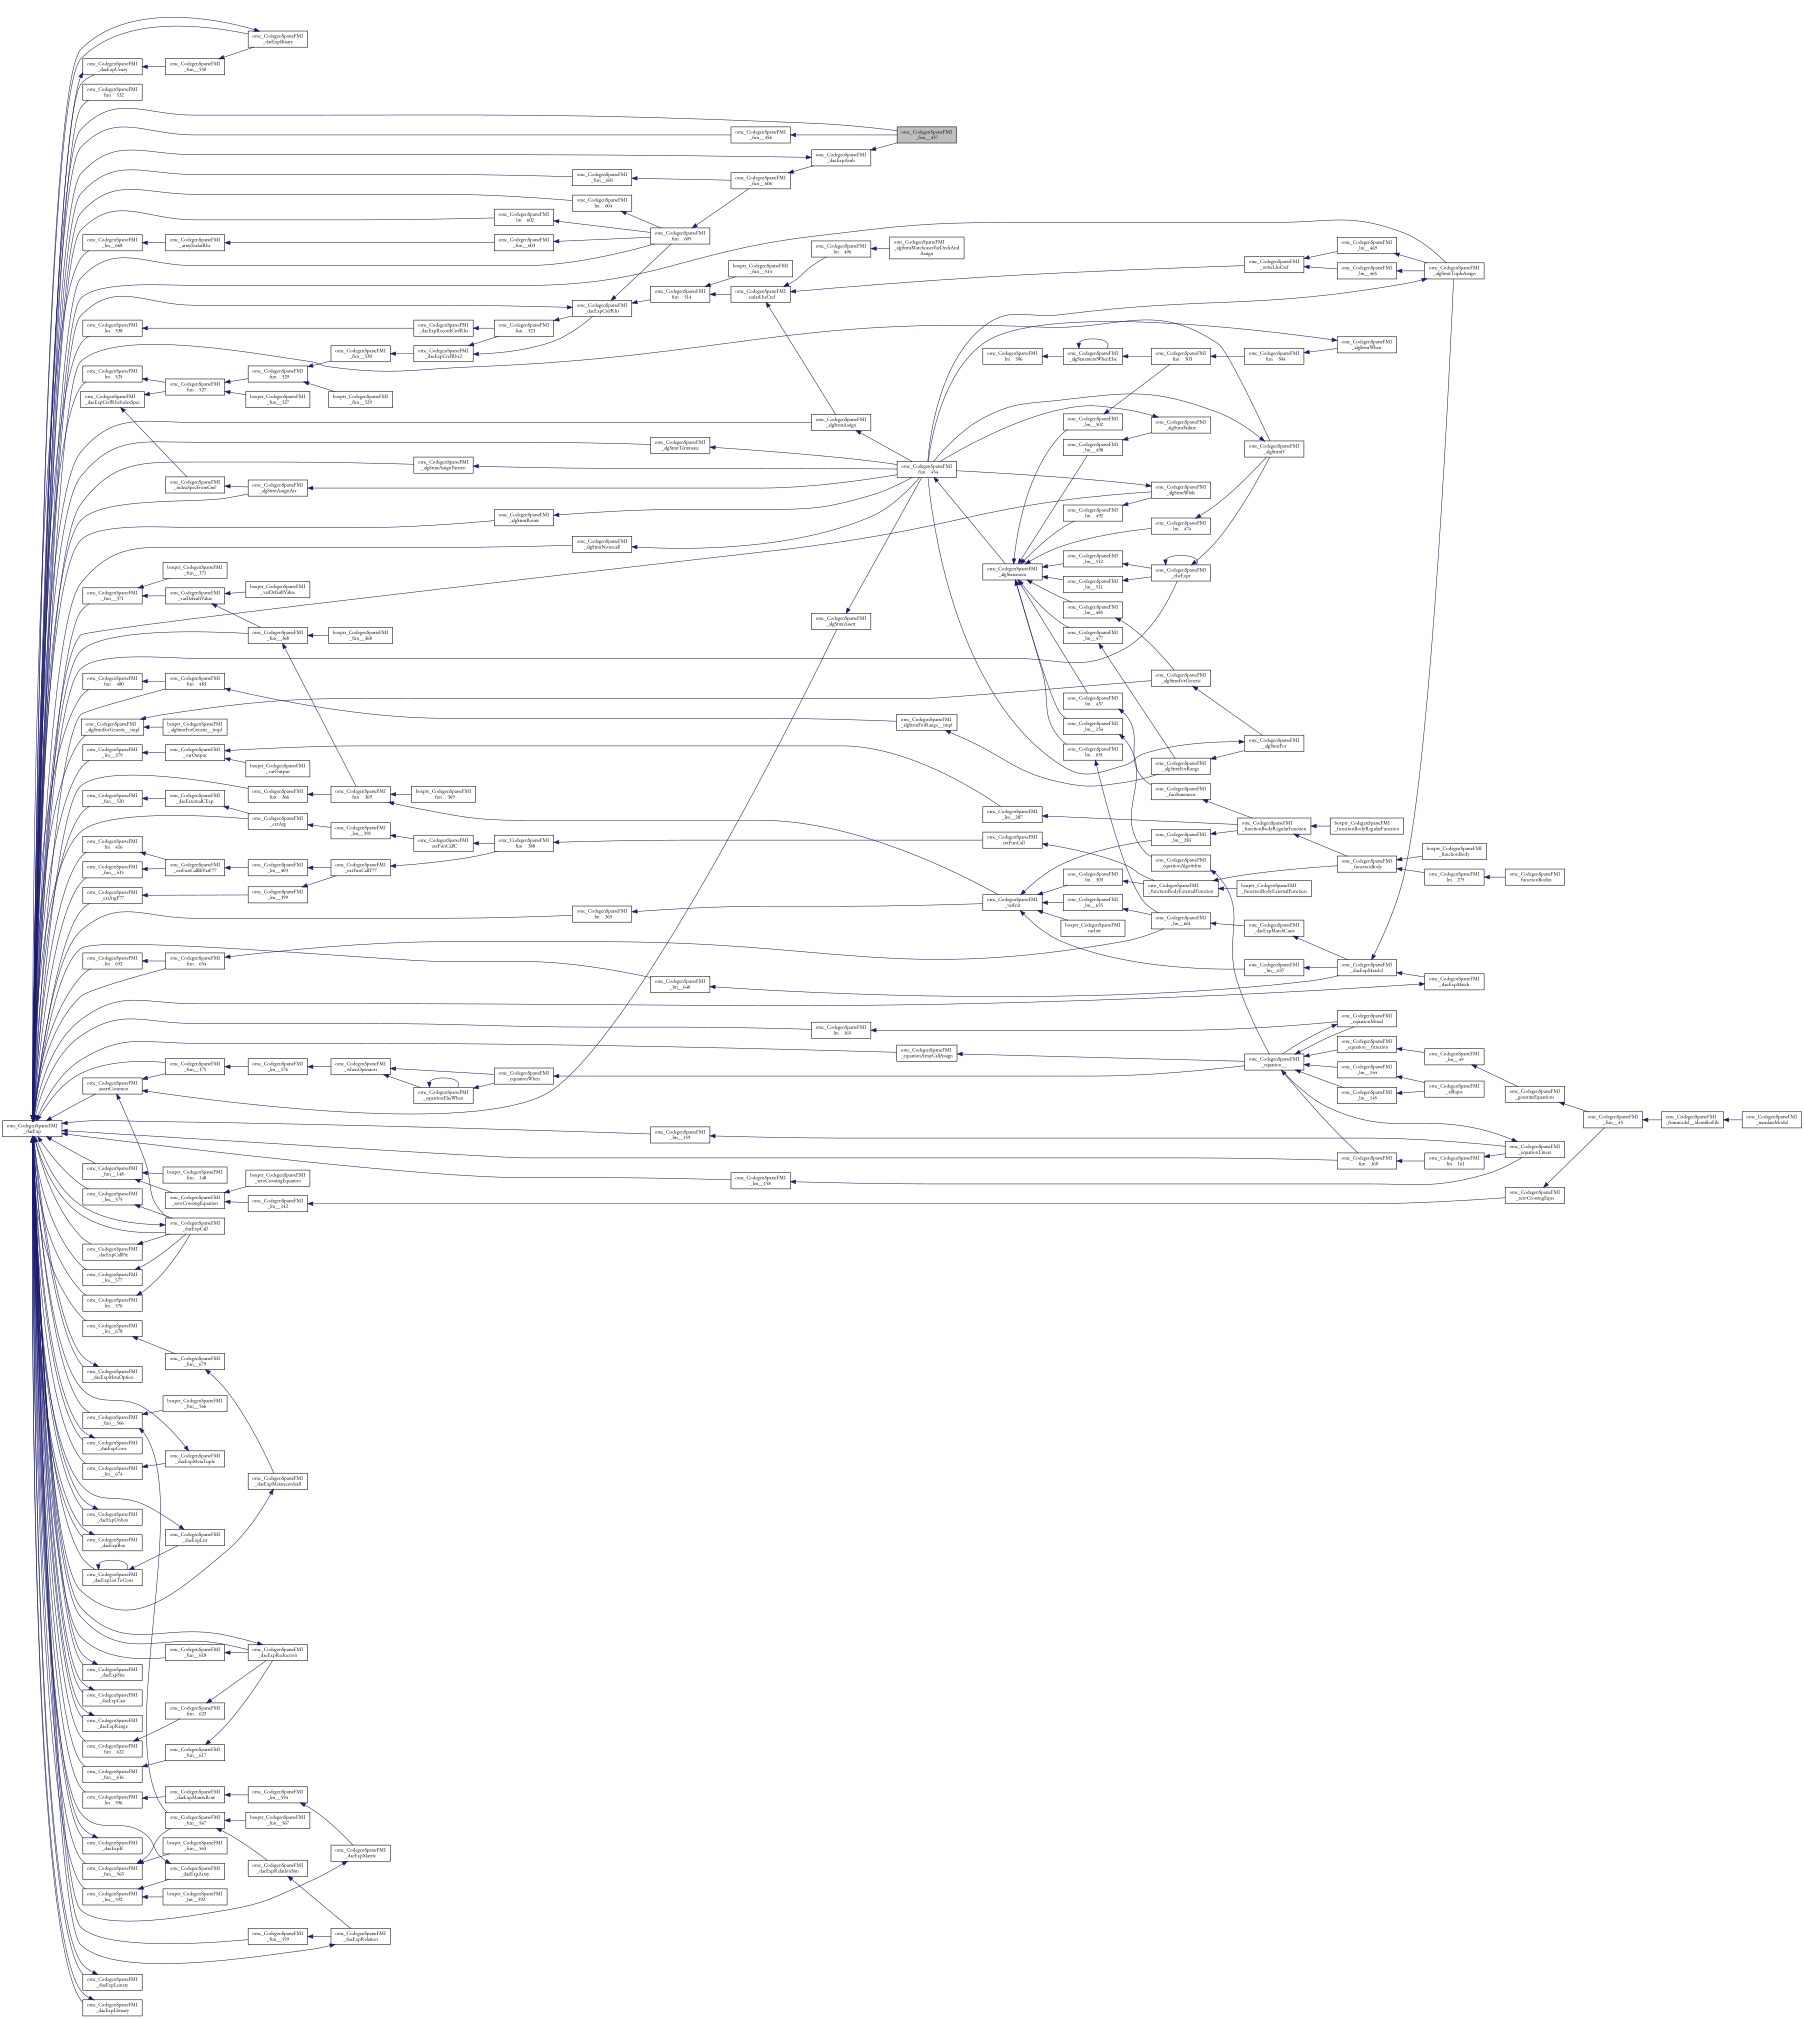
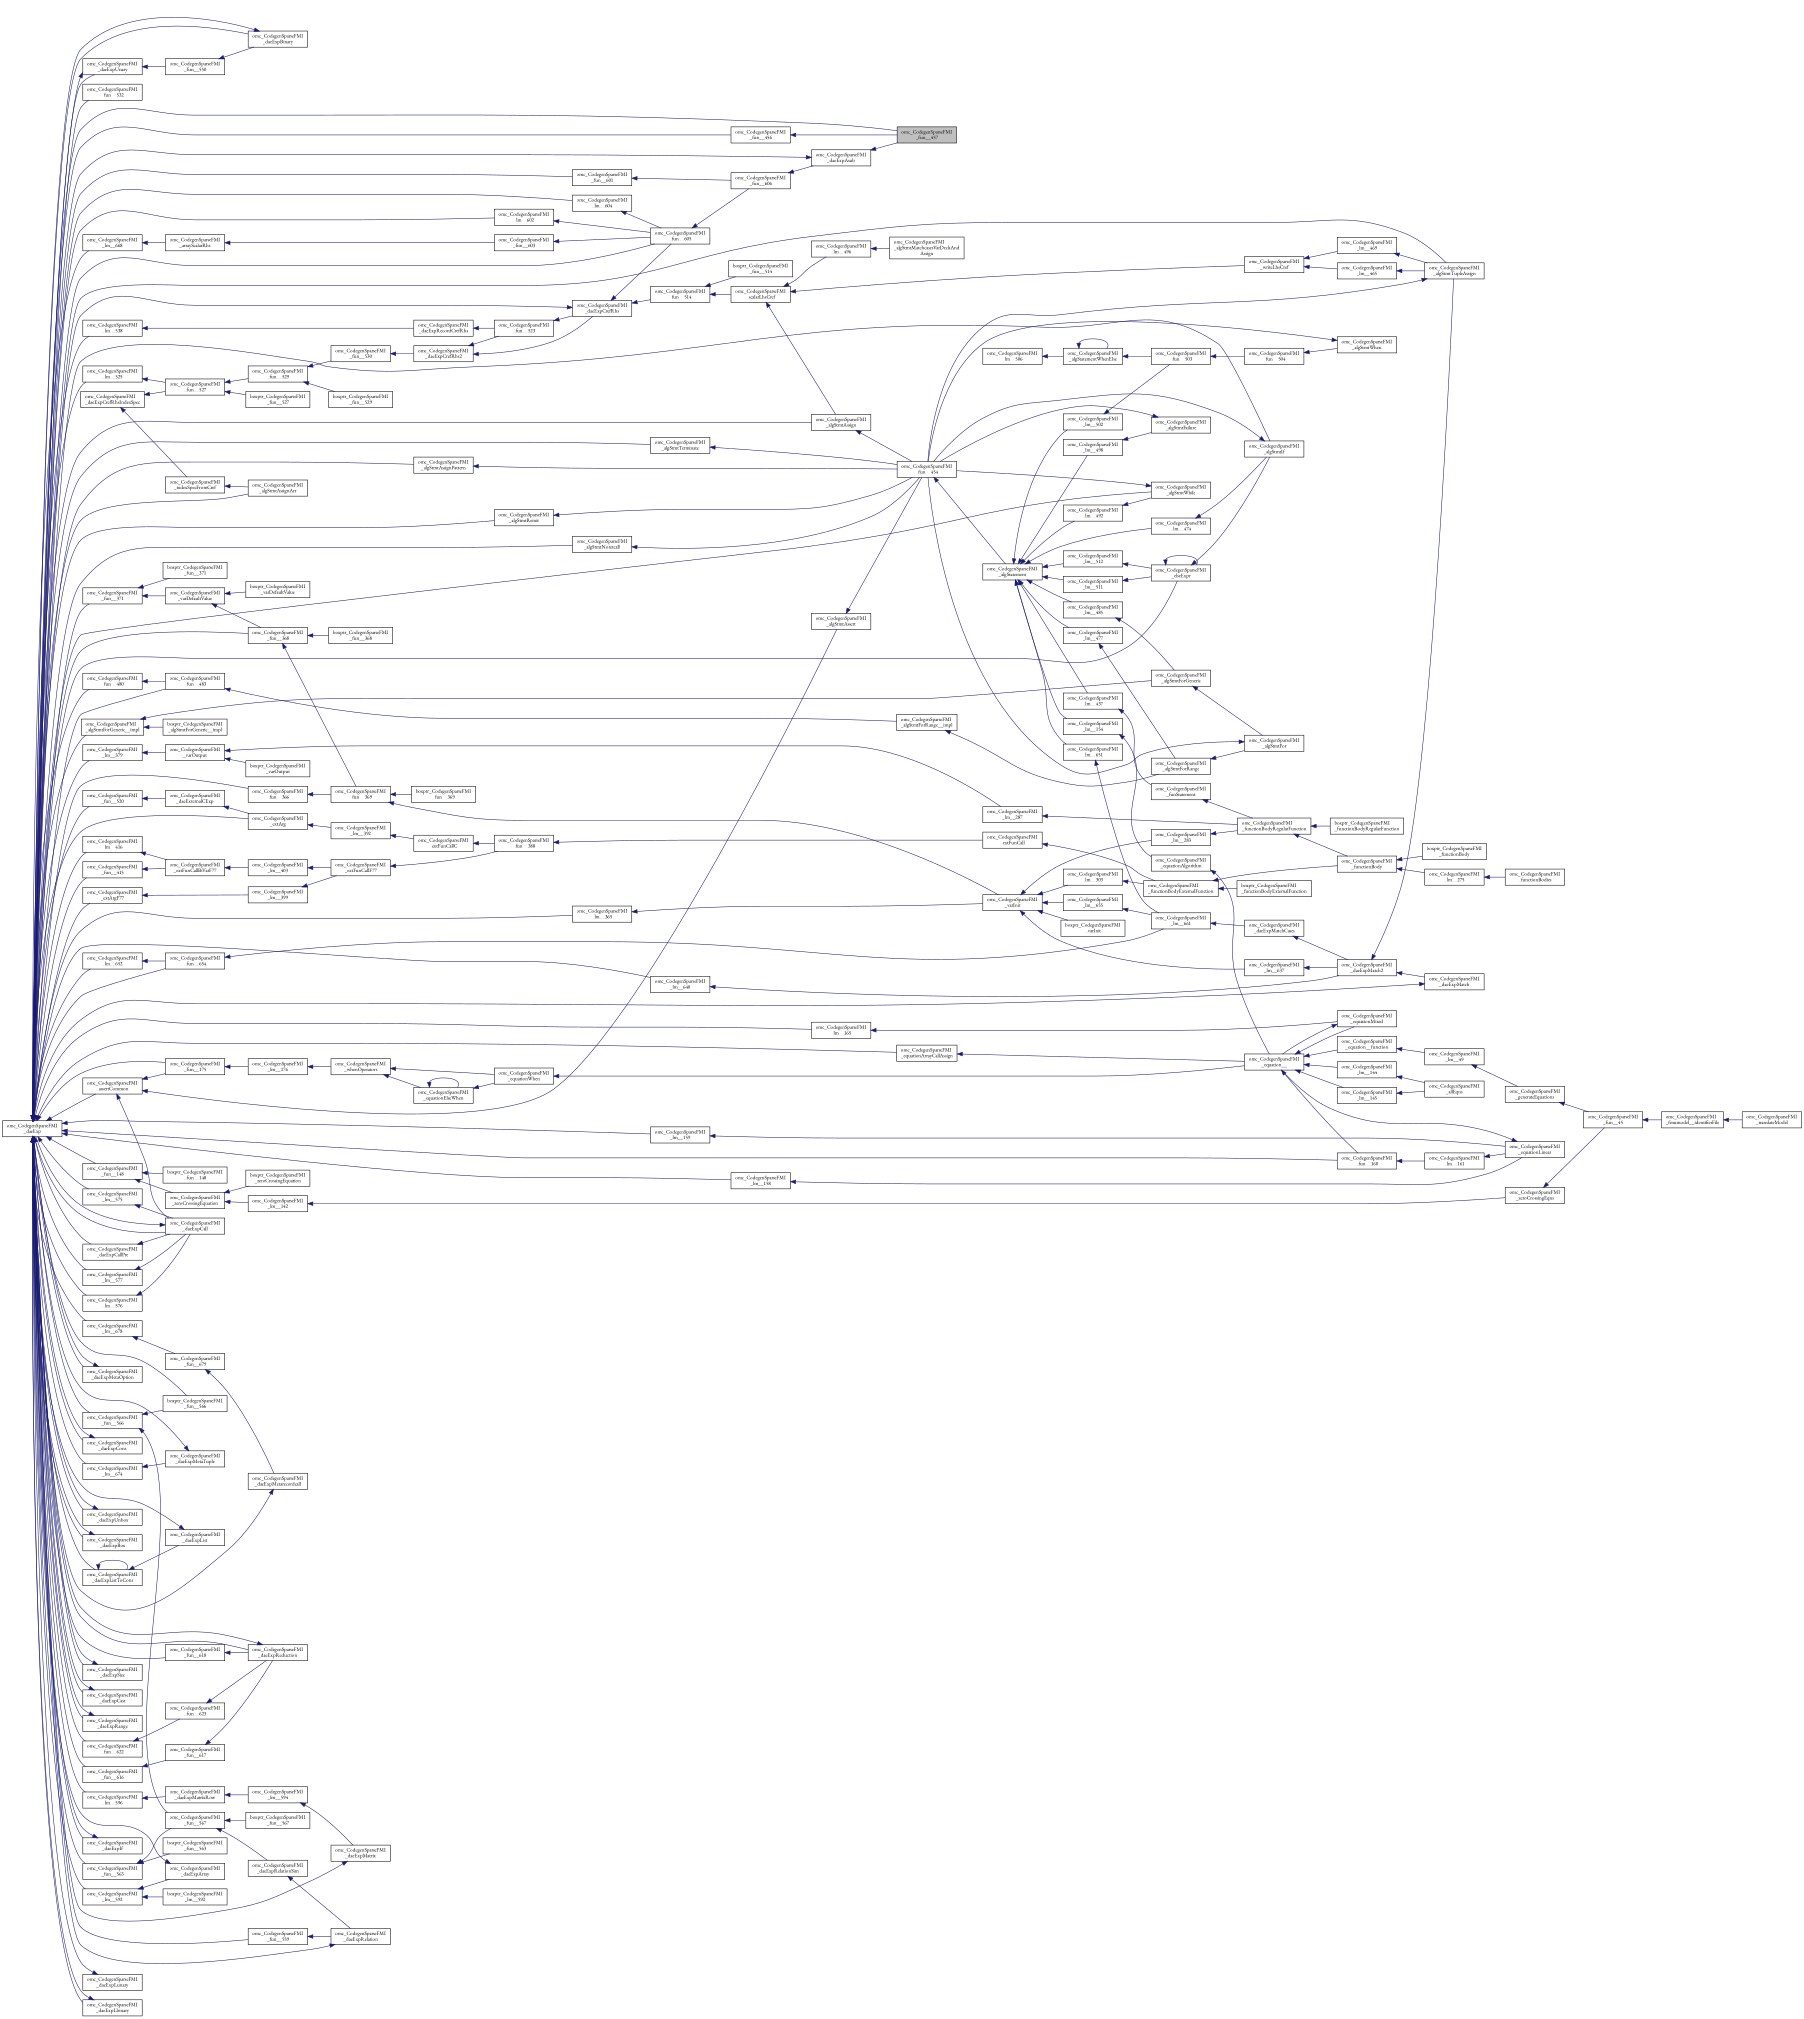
(605, 488) -> none
(39, 1560) -> (72, 1327)
